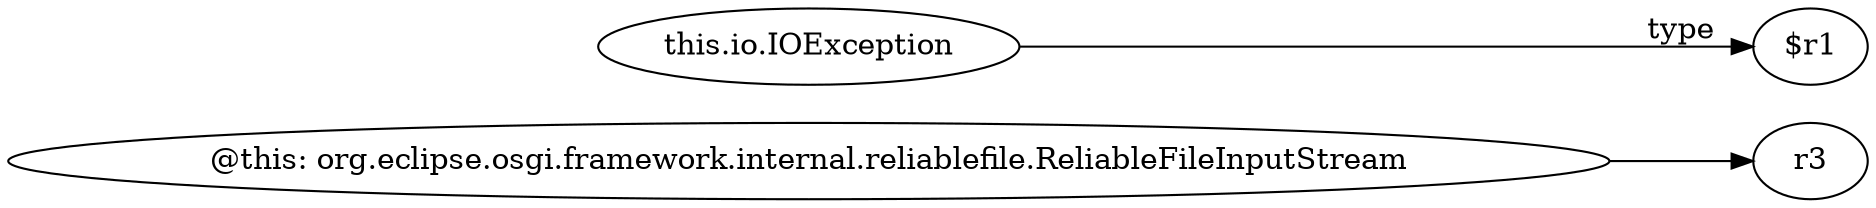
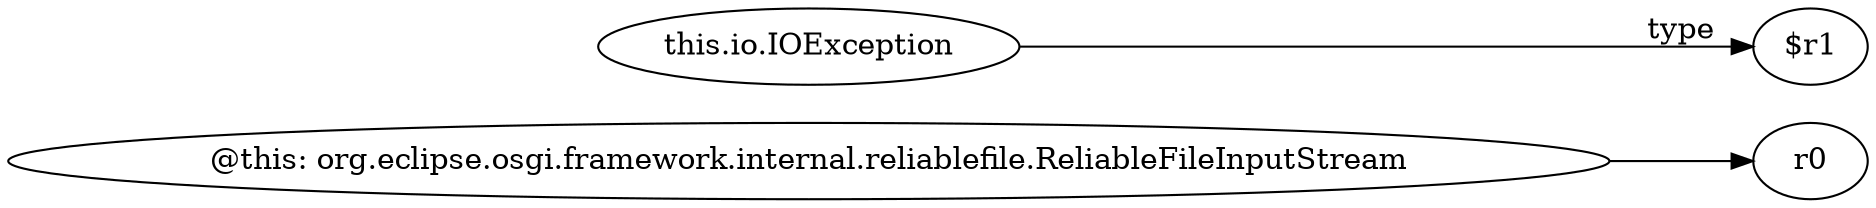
(1810, 161) -> (1810, 161)
